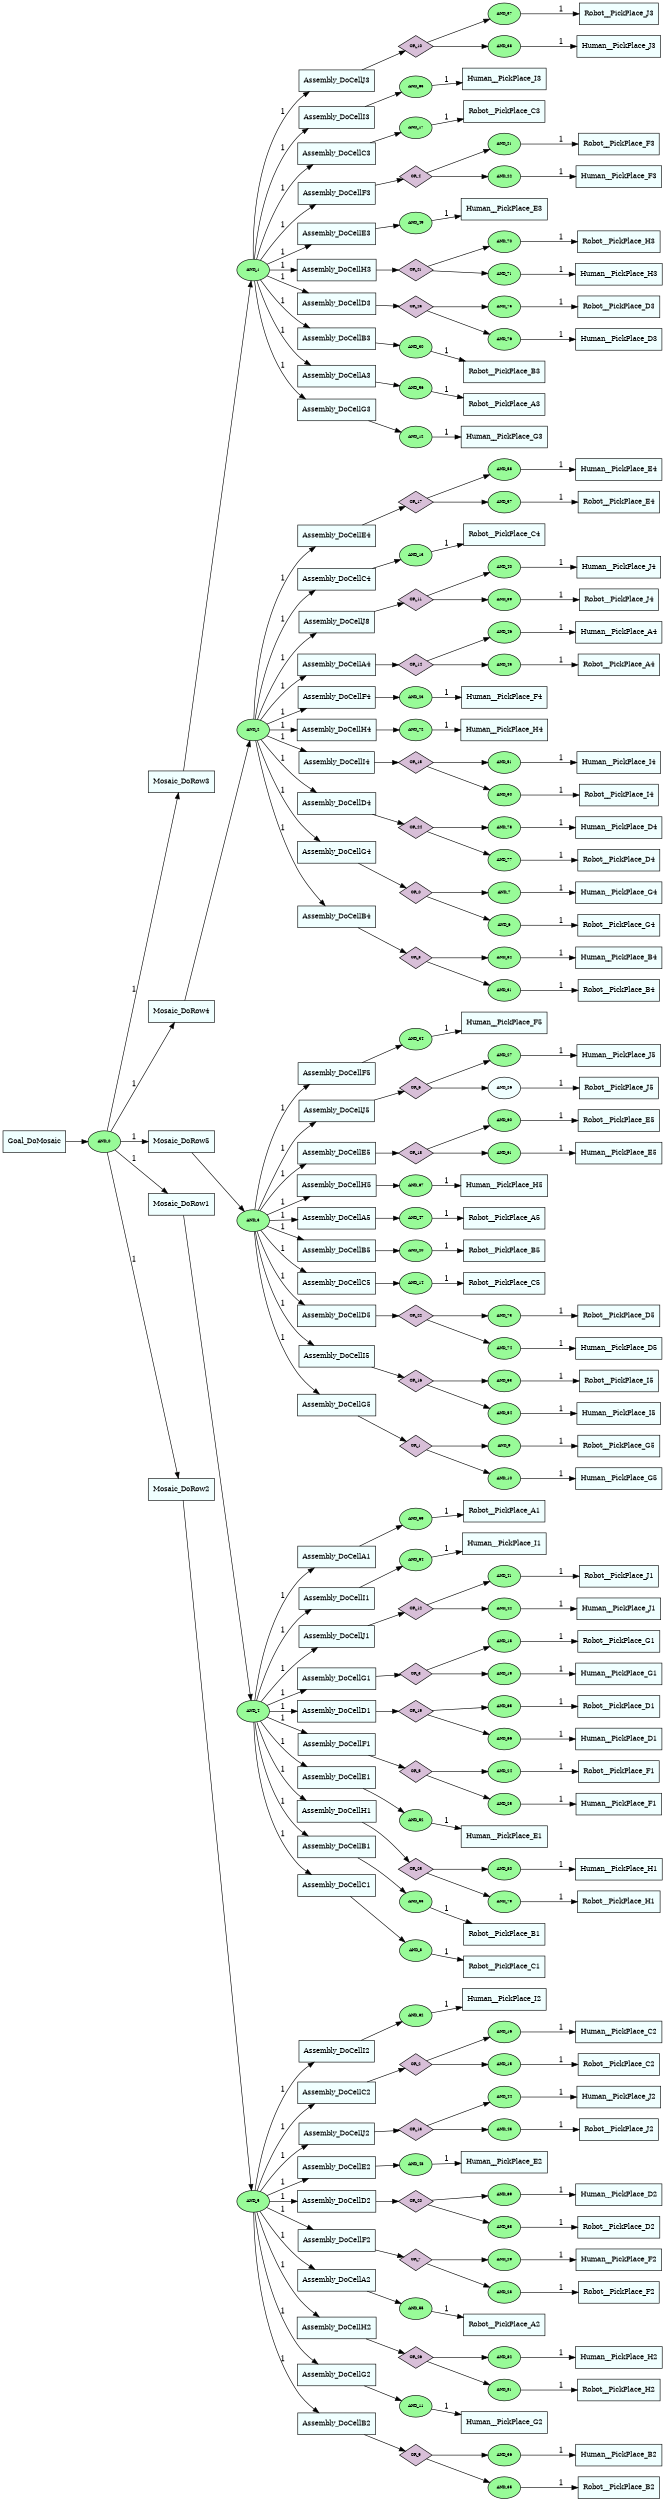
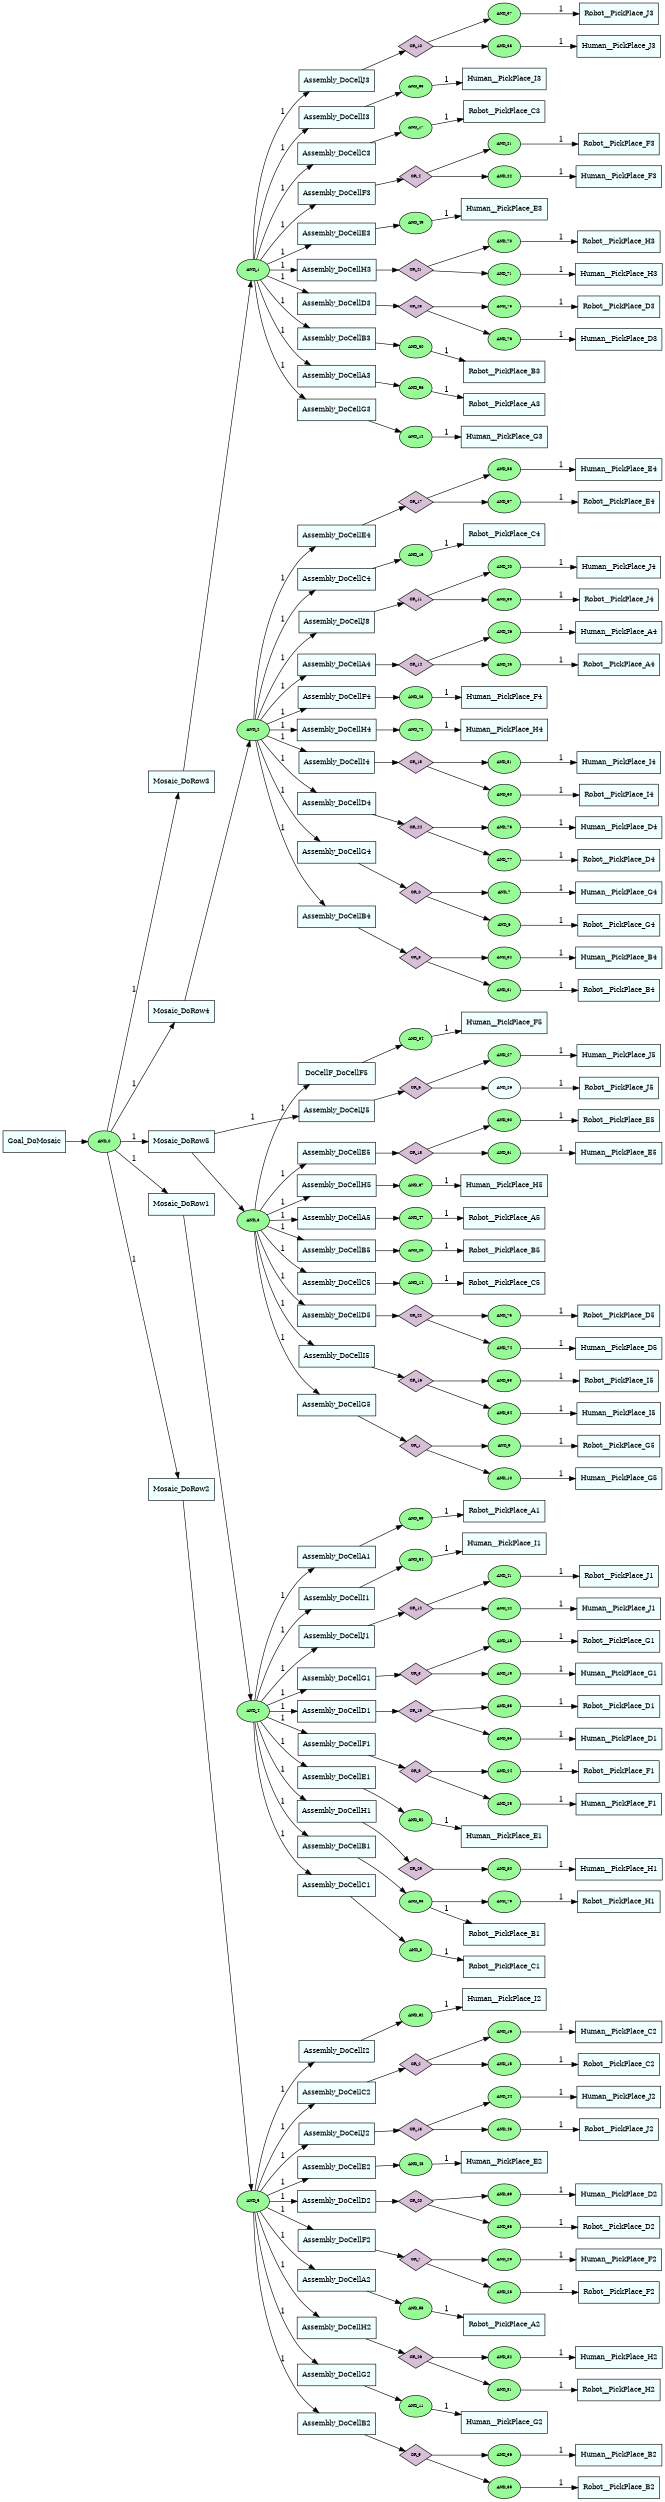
(337, 1074) -> (337, 1074)
(280, 1165) -> (254, 1125)
(456, 1884) -> (457, 1902)
